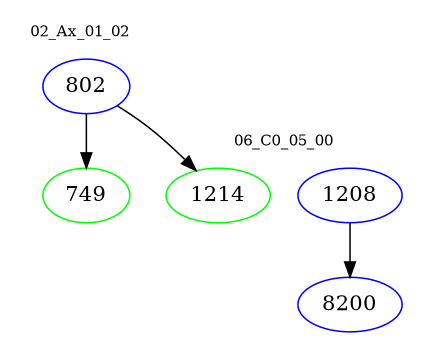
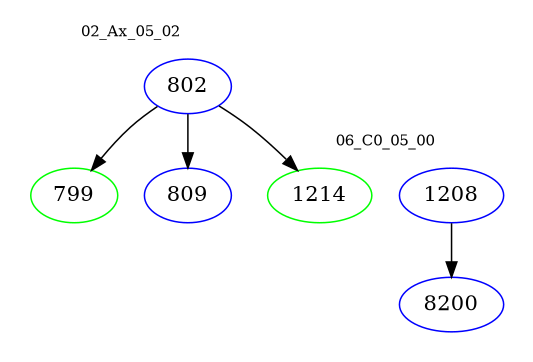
(80, 33) -> (131, 33)
(86, 195) -> (74, 195)
none -> (188, 195)
